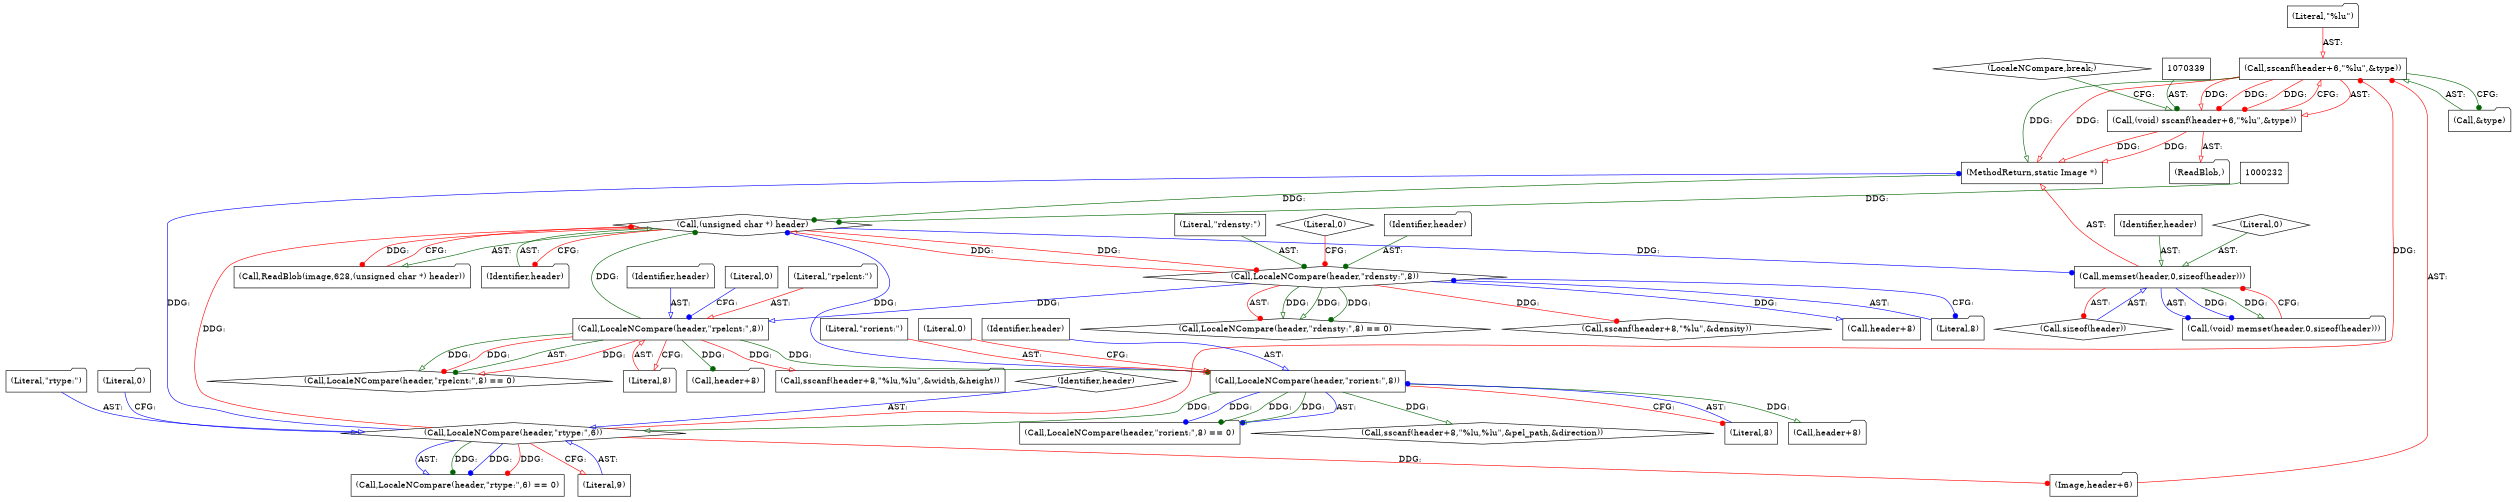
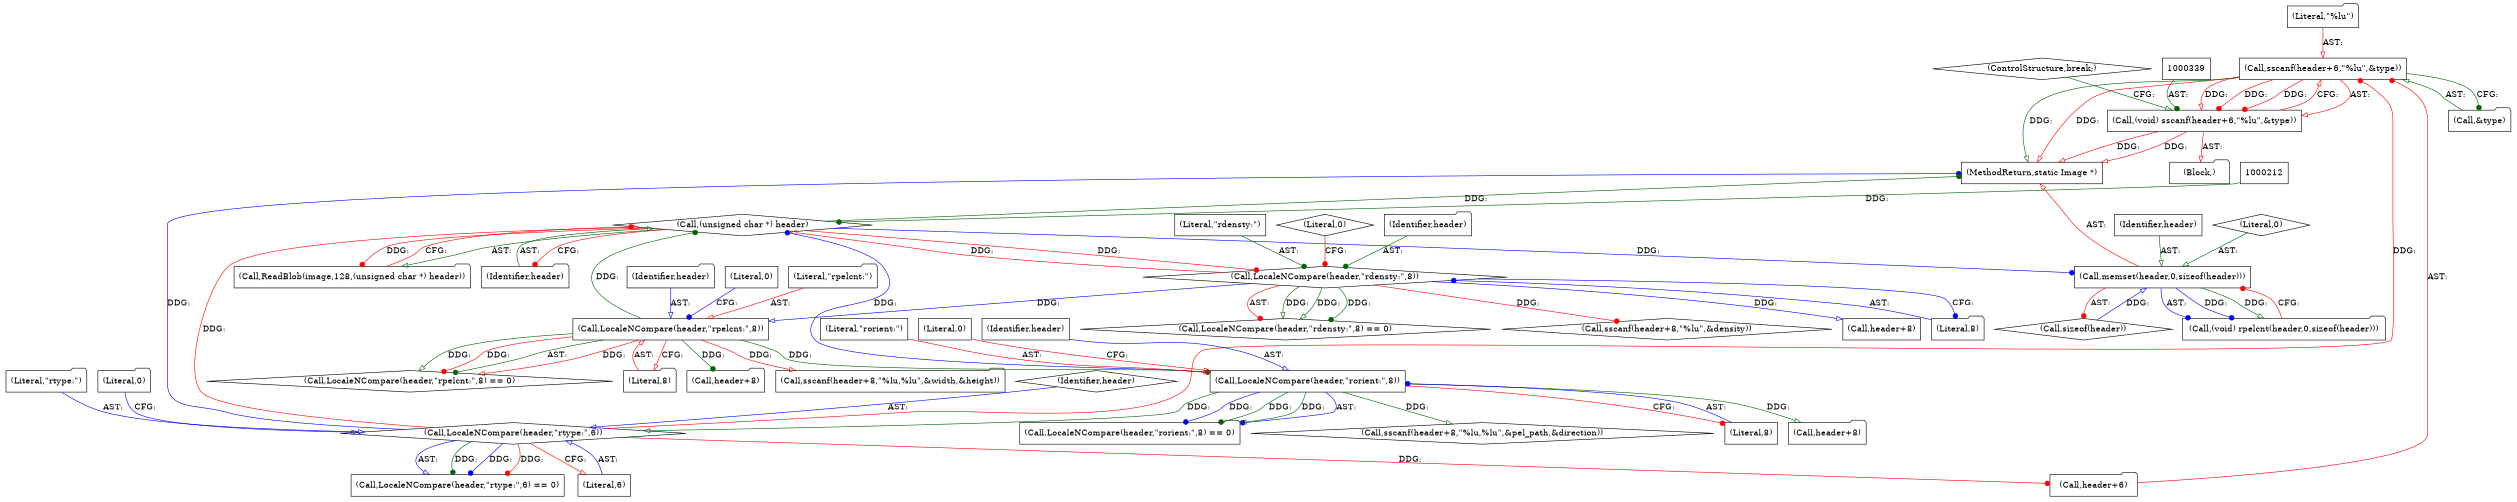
(2042, 69) -> (2042, 69)
(2186, 69) -> (2186, 69)
(2200, 173) -> (2200, 173)
(2264, 173) -> (2264, 173)
(1389, 190) -> (1391, 199)
(352, 277) -> (352, 277)
(2139, 303) -> (2139, 303)
(2284, 329) -> (2284, 329)
(604, 485) -> (604, 485)
(2094, 485) -> (2094, 485)
